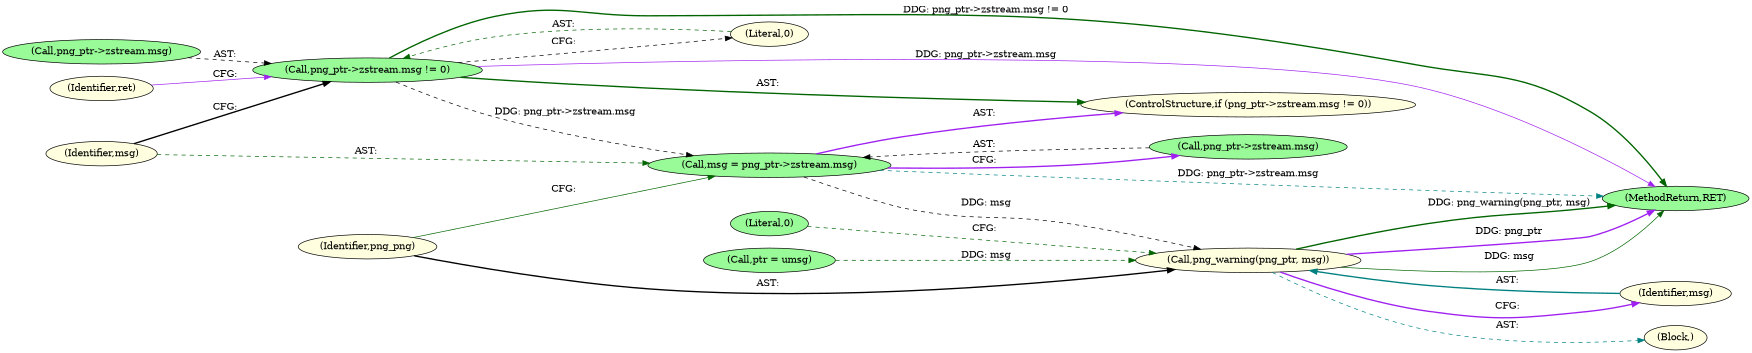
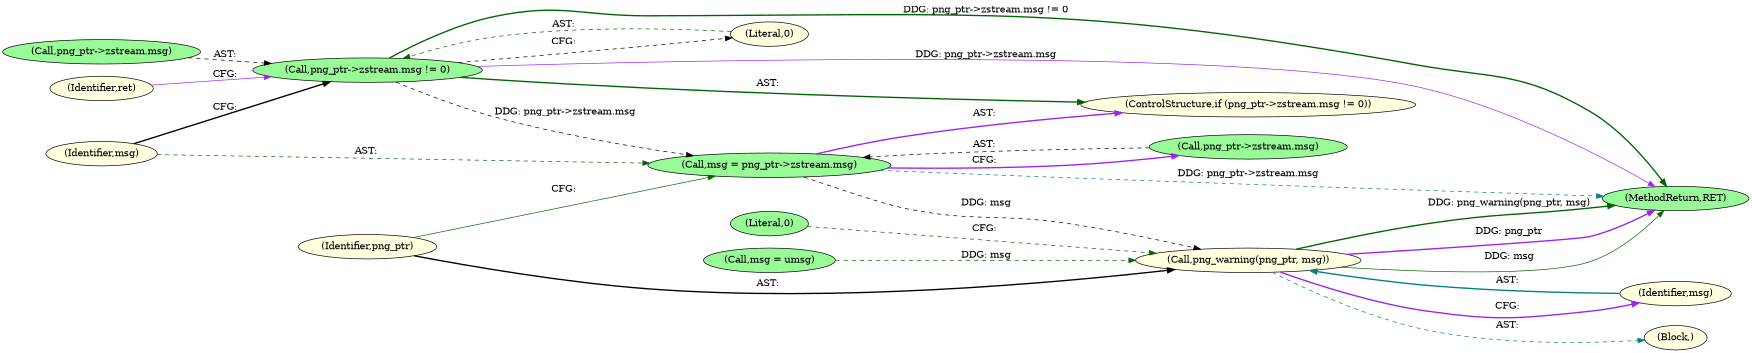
(368, 247) -> (368, 247)
(769, 260) -> (769, 260)
